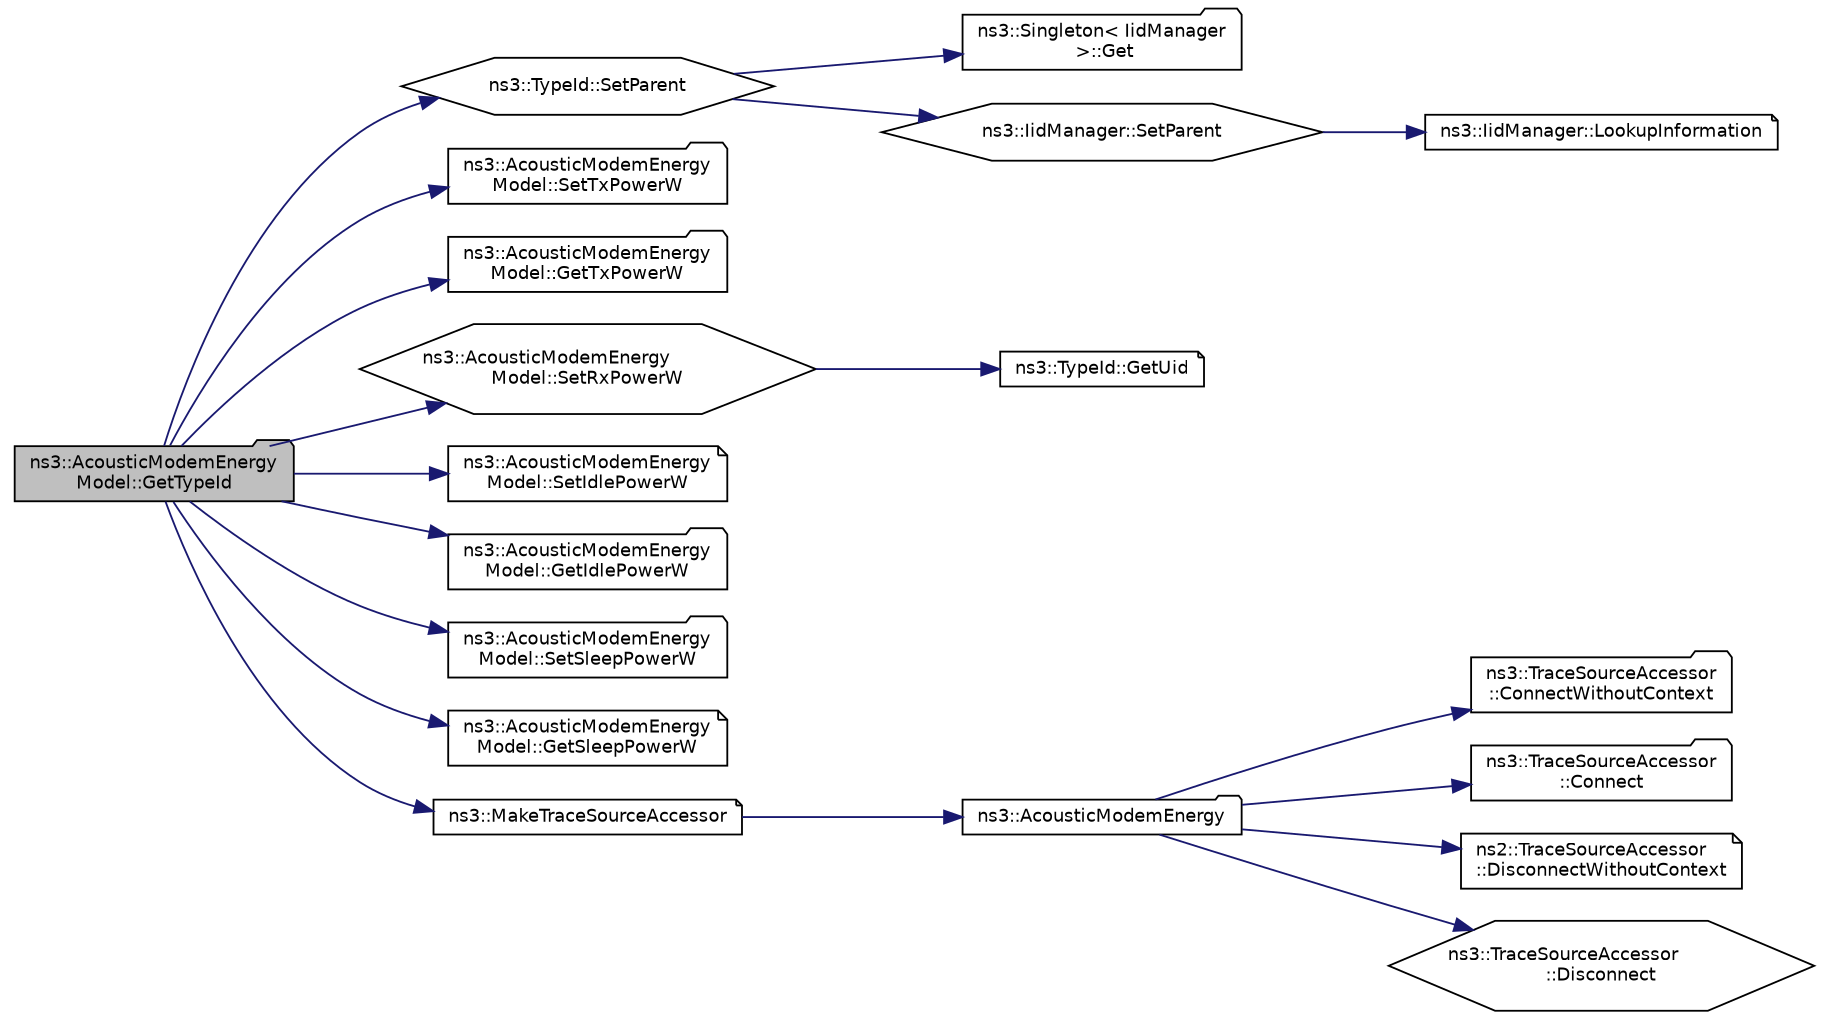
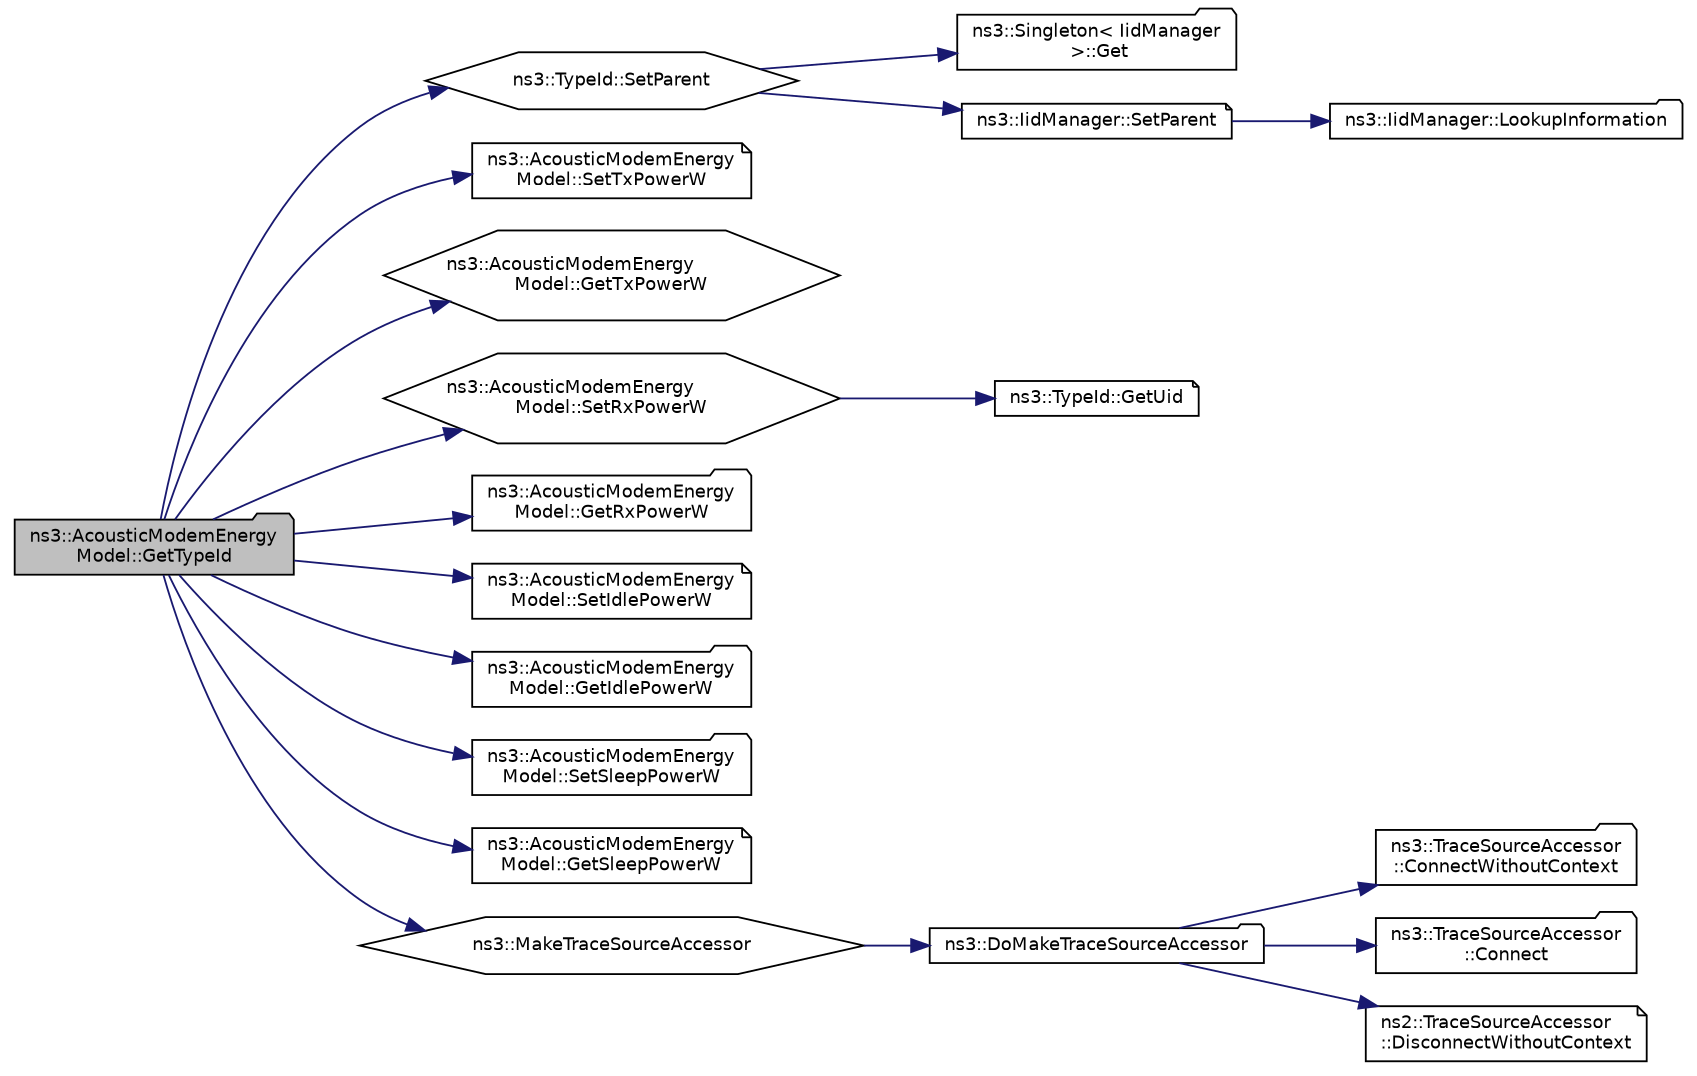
(1102, 132) -> (1097, 121)
(1601, 132) -> (1506, 121)
(588, 176) -> (612, 171)
(588, 264) -> (612, 275)
none -> (612, 503)
(588, 817) -> (612, 946)
(1102, 817) -> (1097, 946)
(1601, 966) -> none
